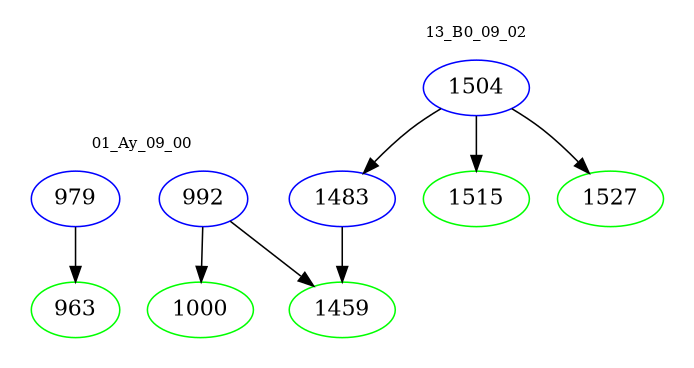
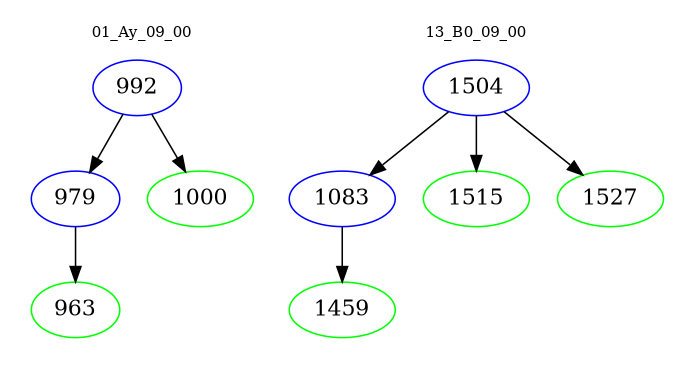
(476, 33) -> (476, 33)
(342, 199) -> (342, 199)
(255, 240) -> (110, 137)
